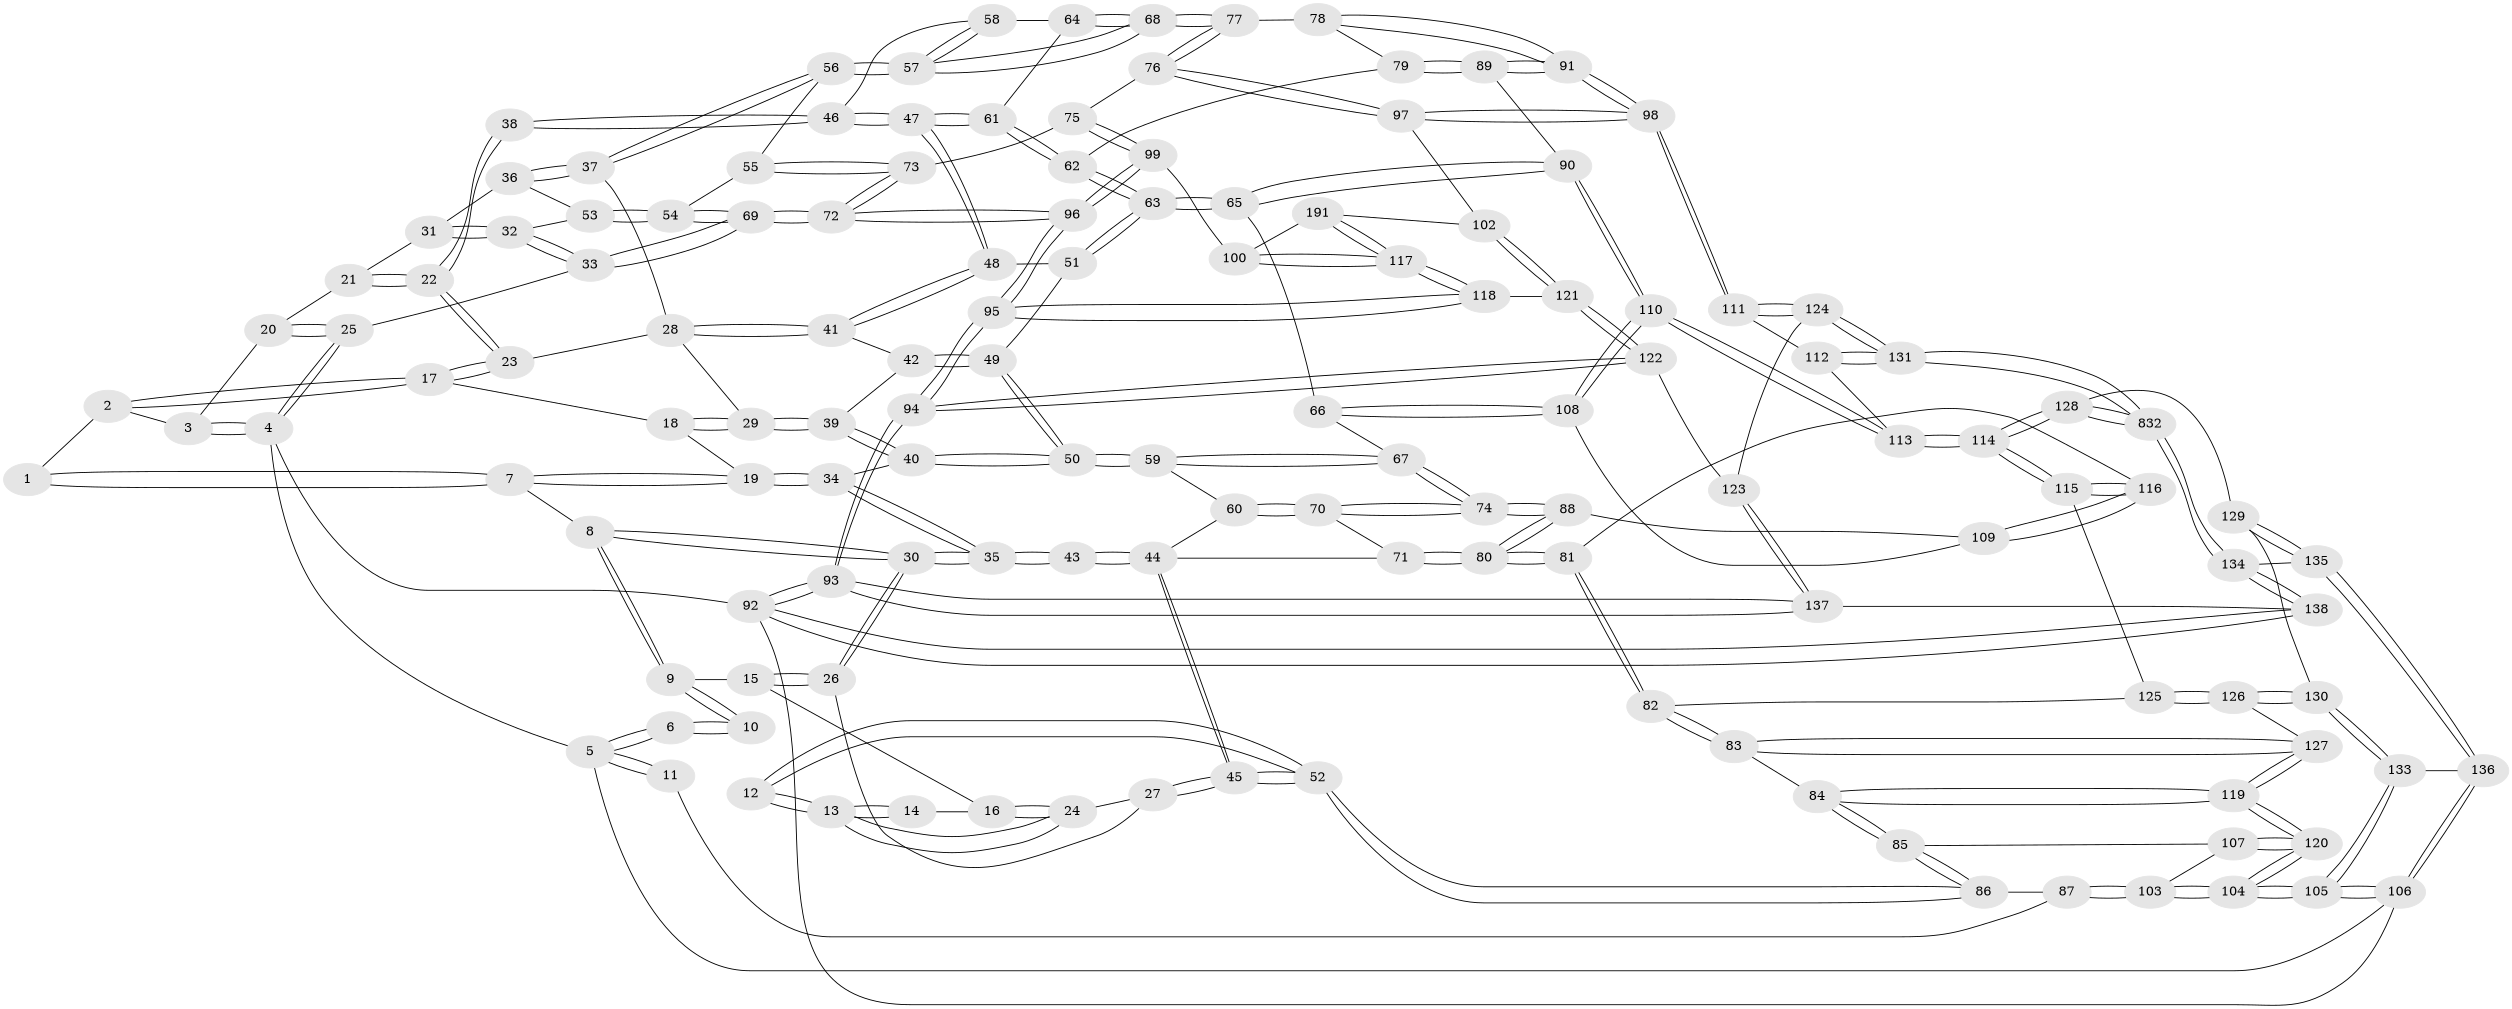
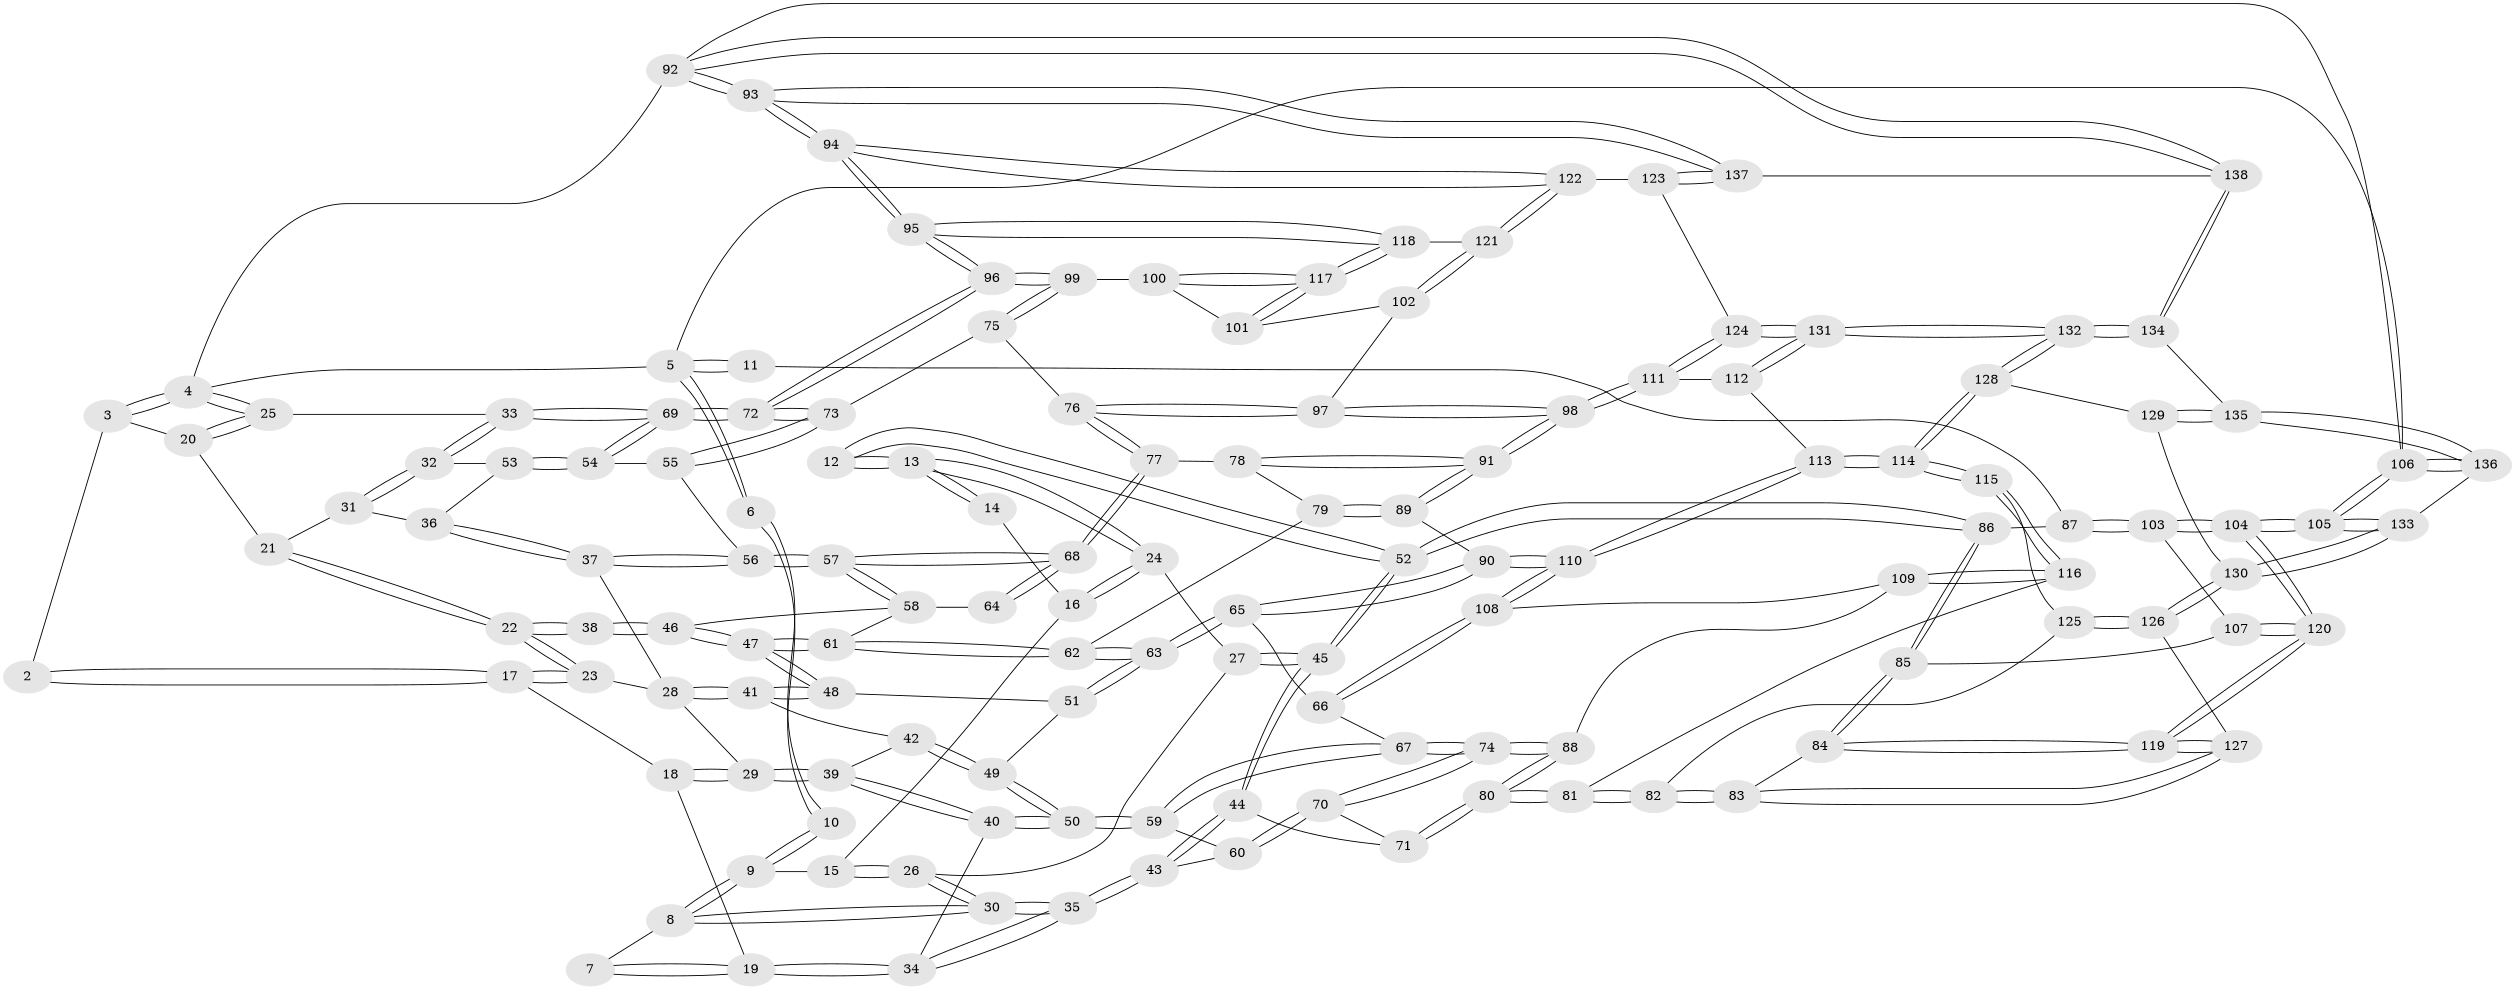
(1031, 72) -> (872, 626)
(1318, 213) -> (1238, 329)
(2150, 424) -> (2070, 331)
(28, 480) -> none
(1194, 534) -> (1196, 862)
